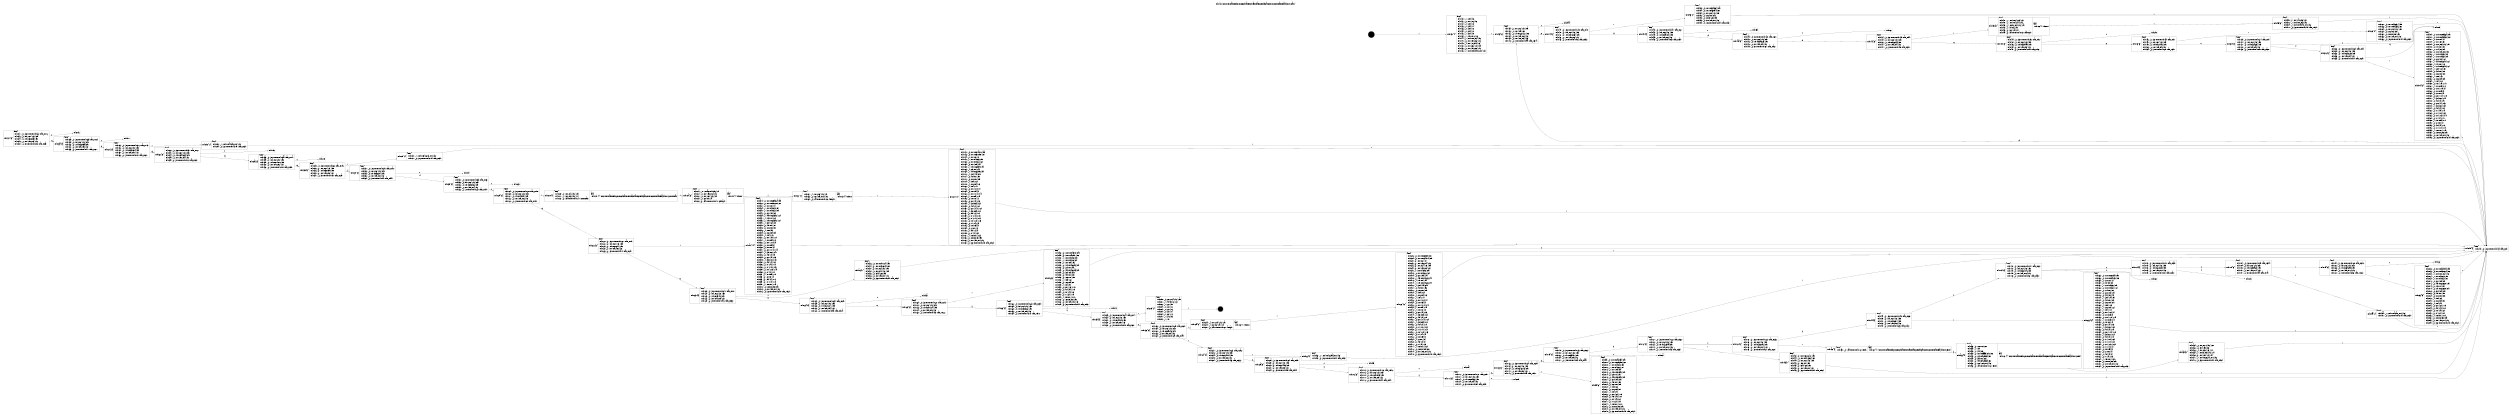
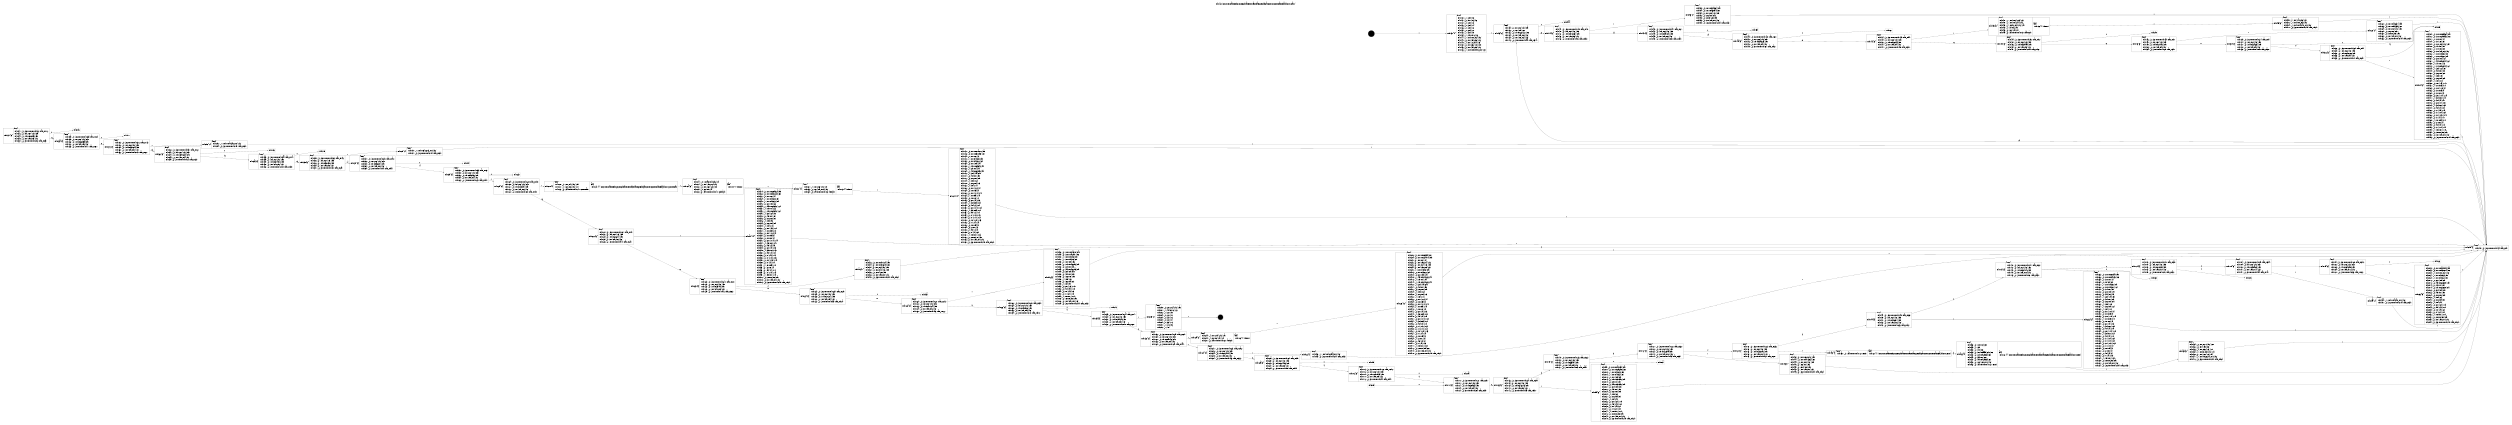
(1500, 379) -> (1409, 385)
